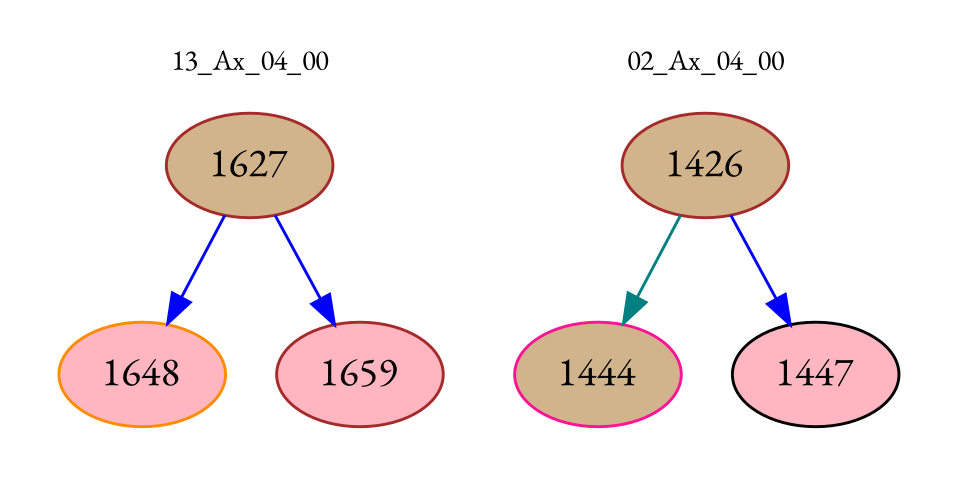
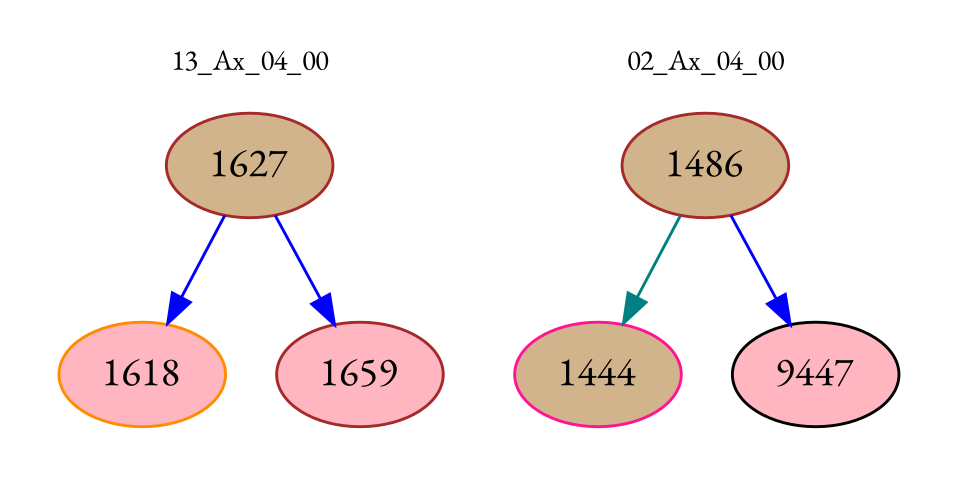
(705, 165) -> (705, 165)
(142, 374) -> (142, 374)
(816, 374) -> (816, 374)
